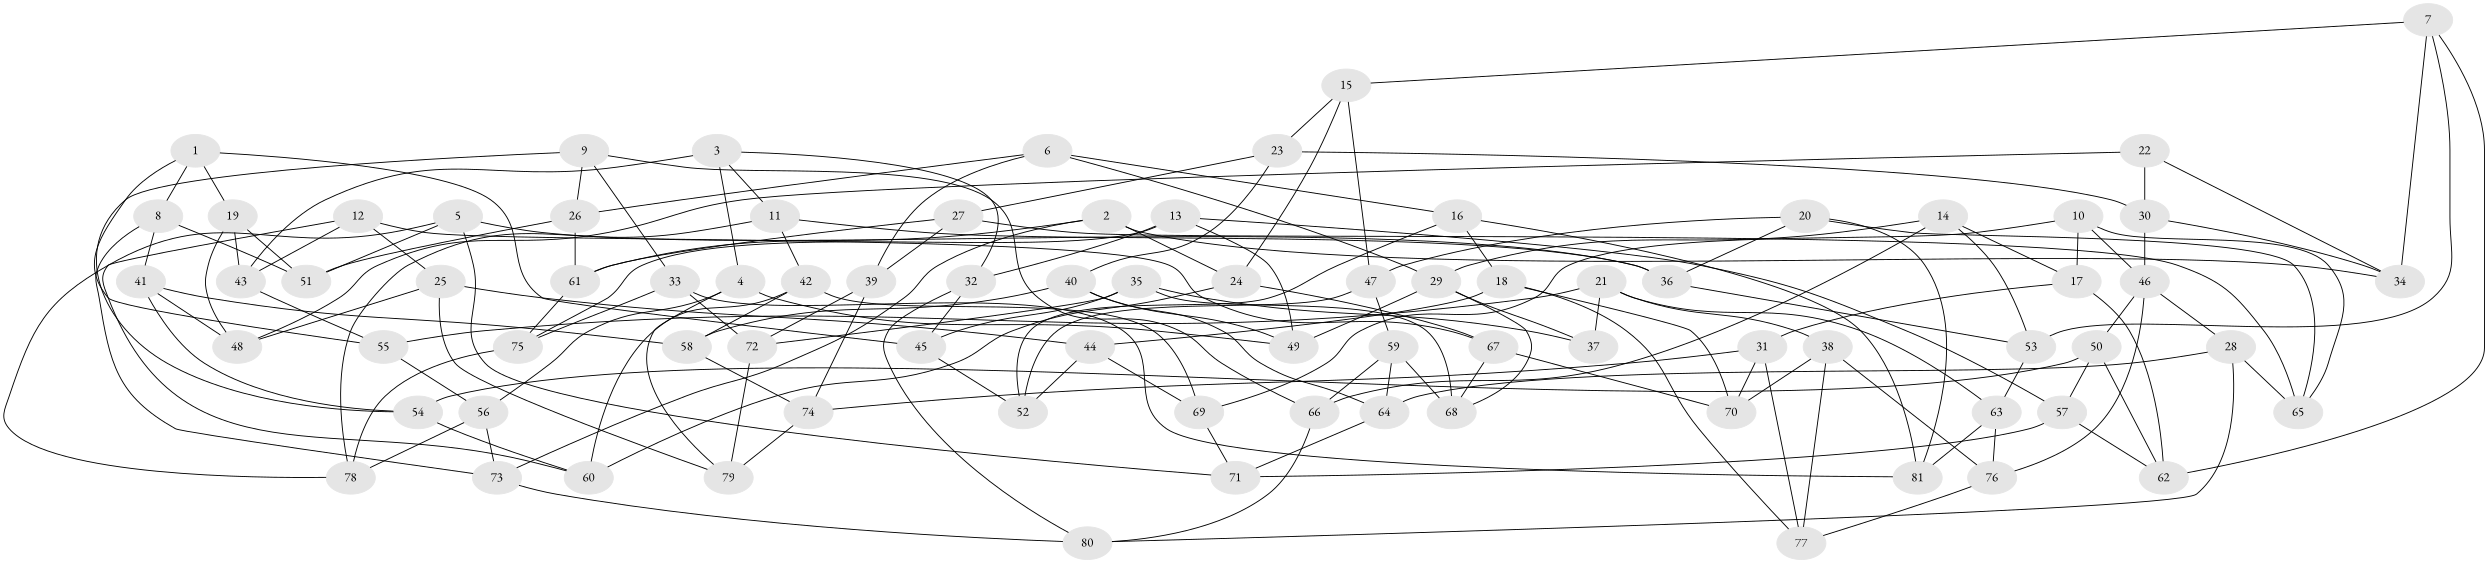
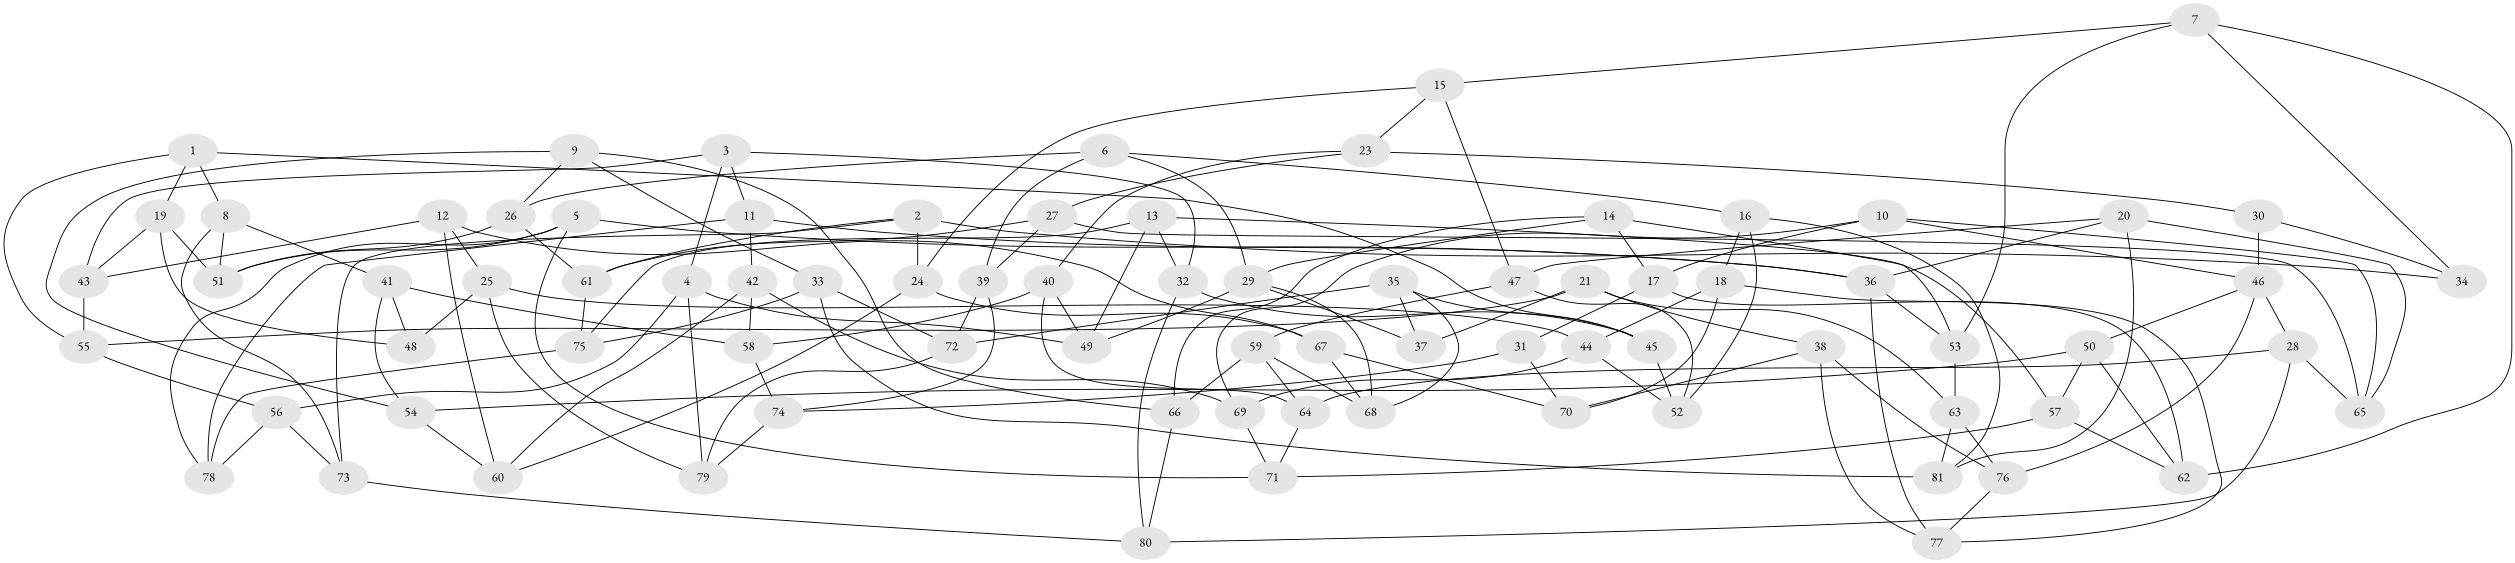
(2145, 151) -> none
(1782, 445) -> (1884, 417)
